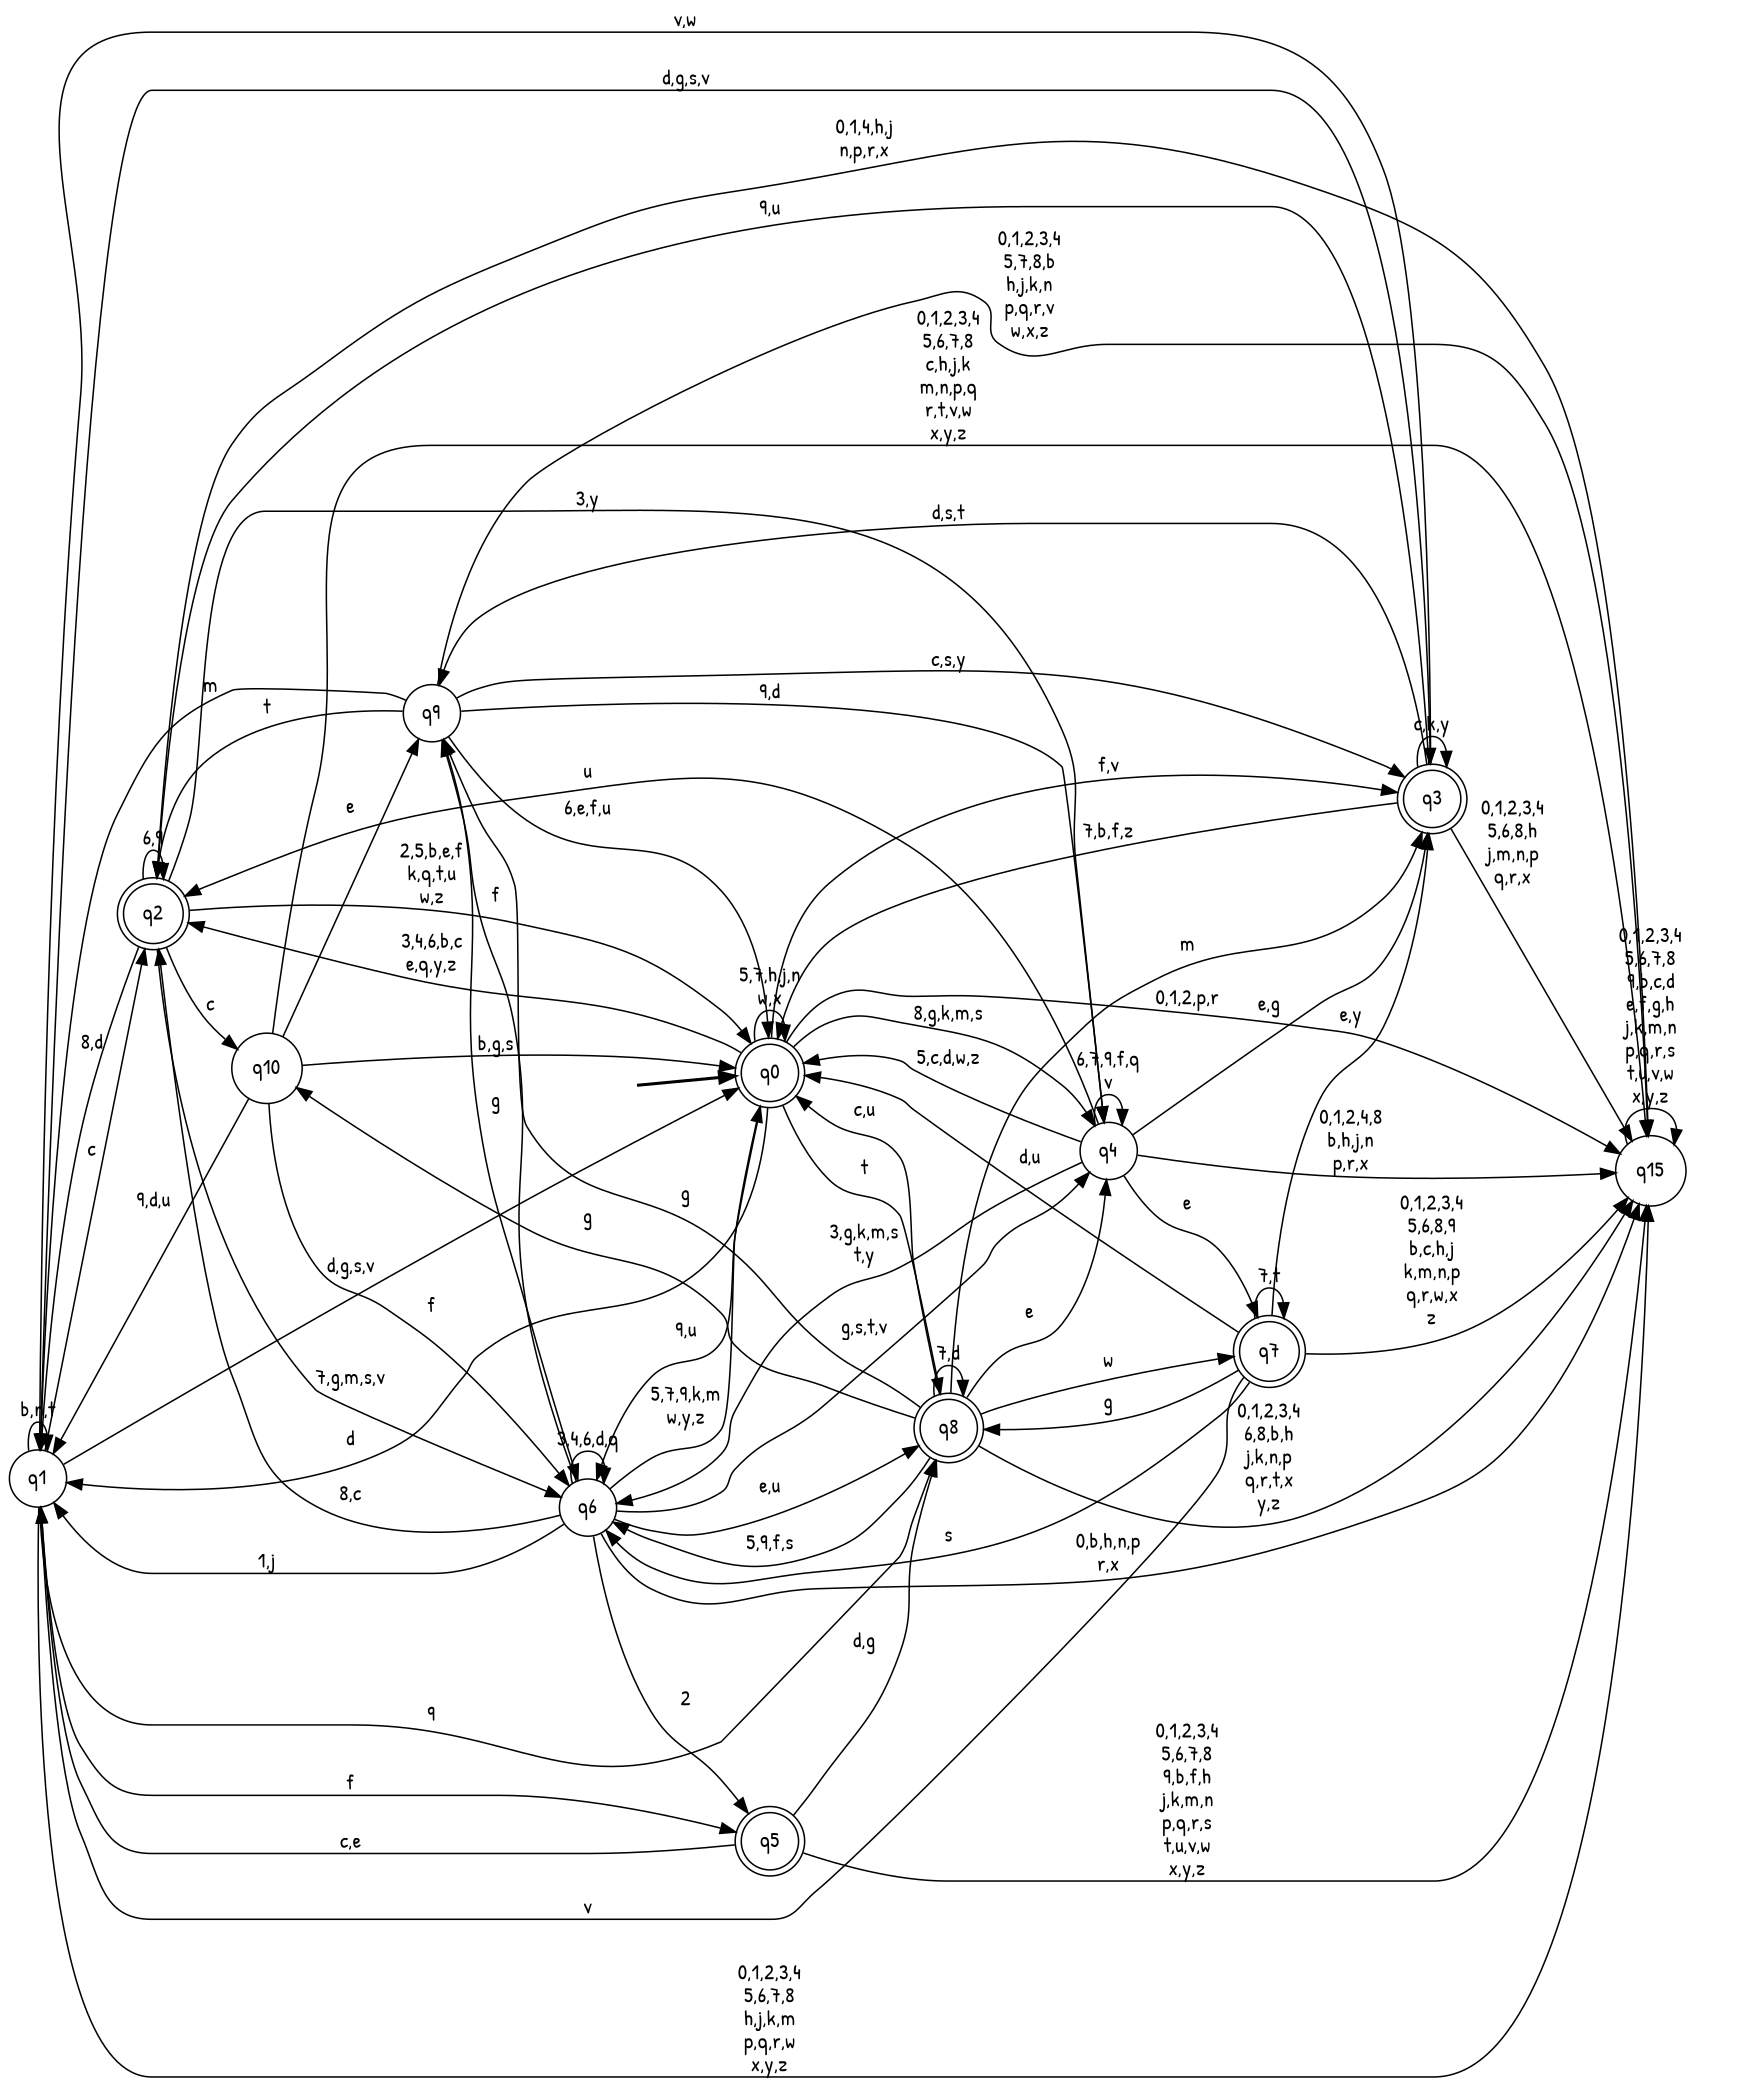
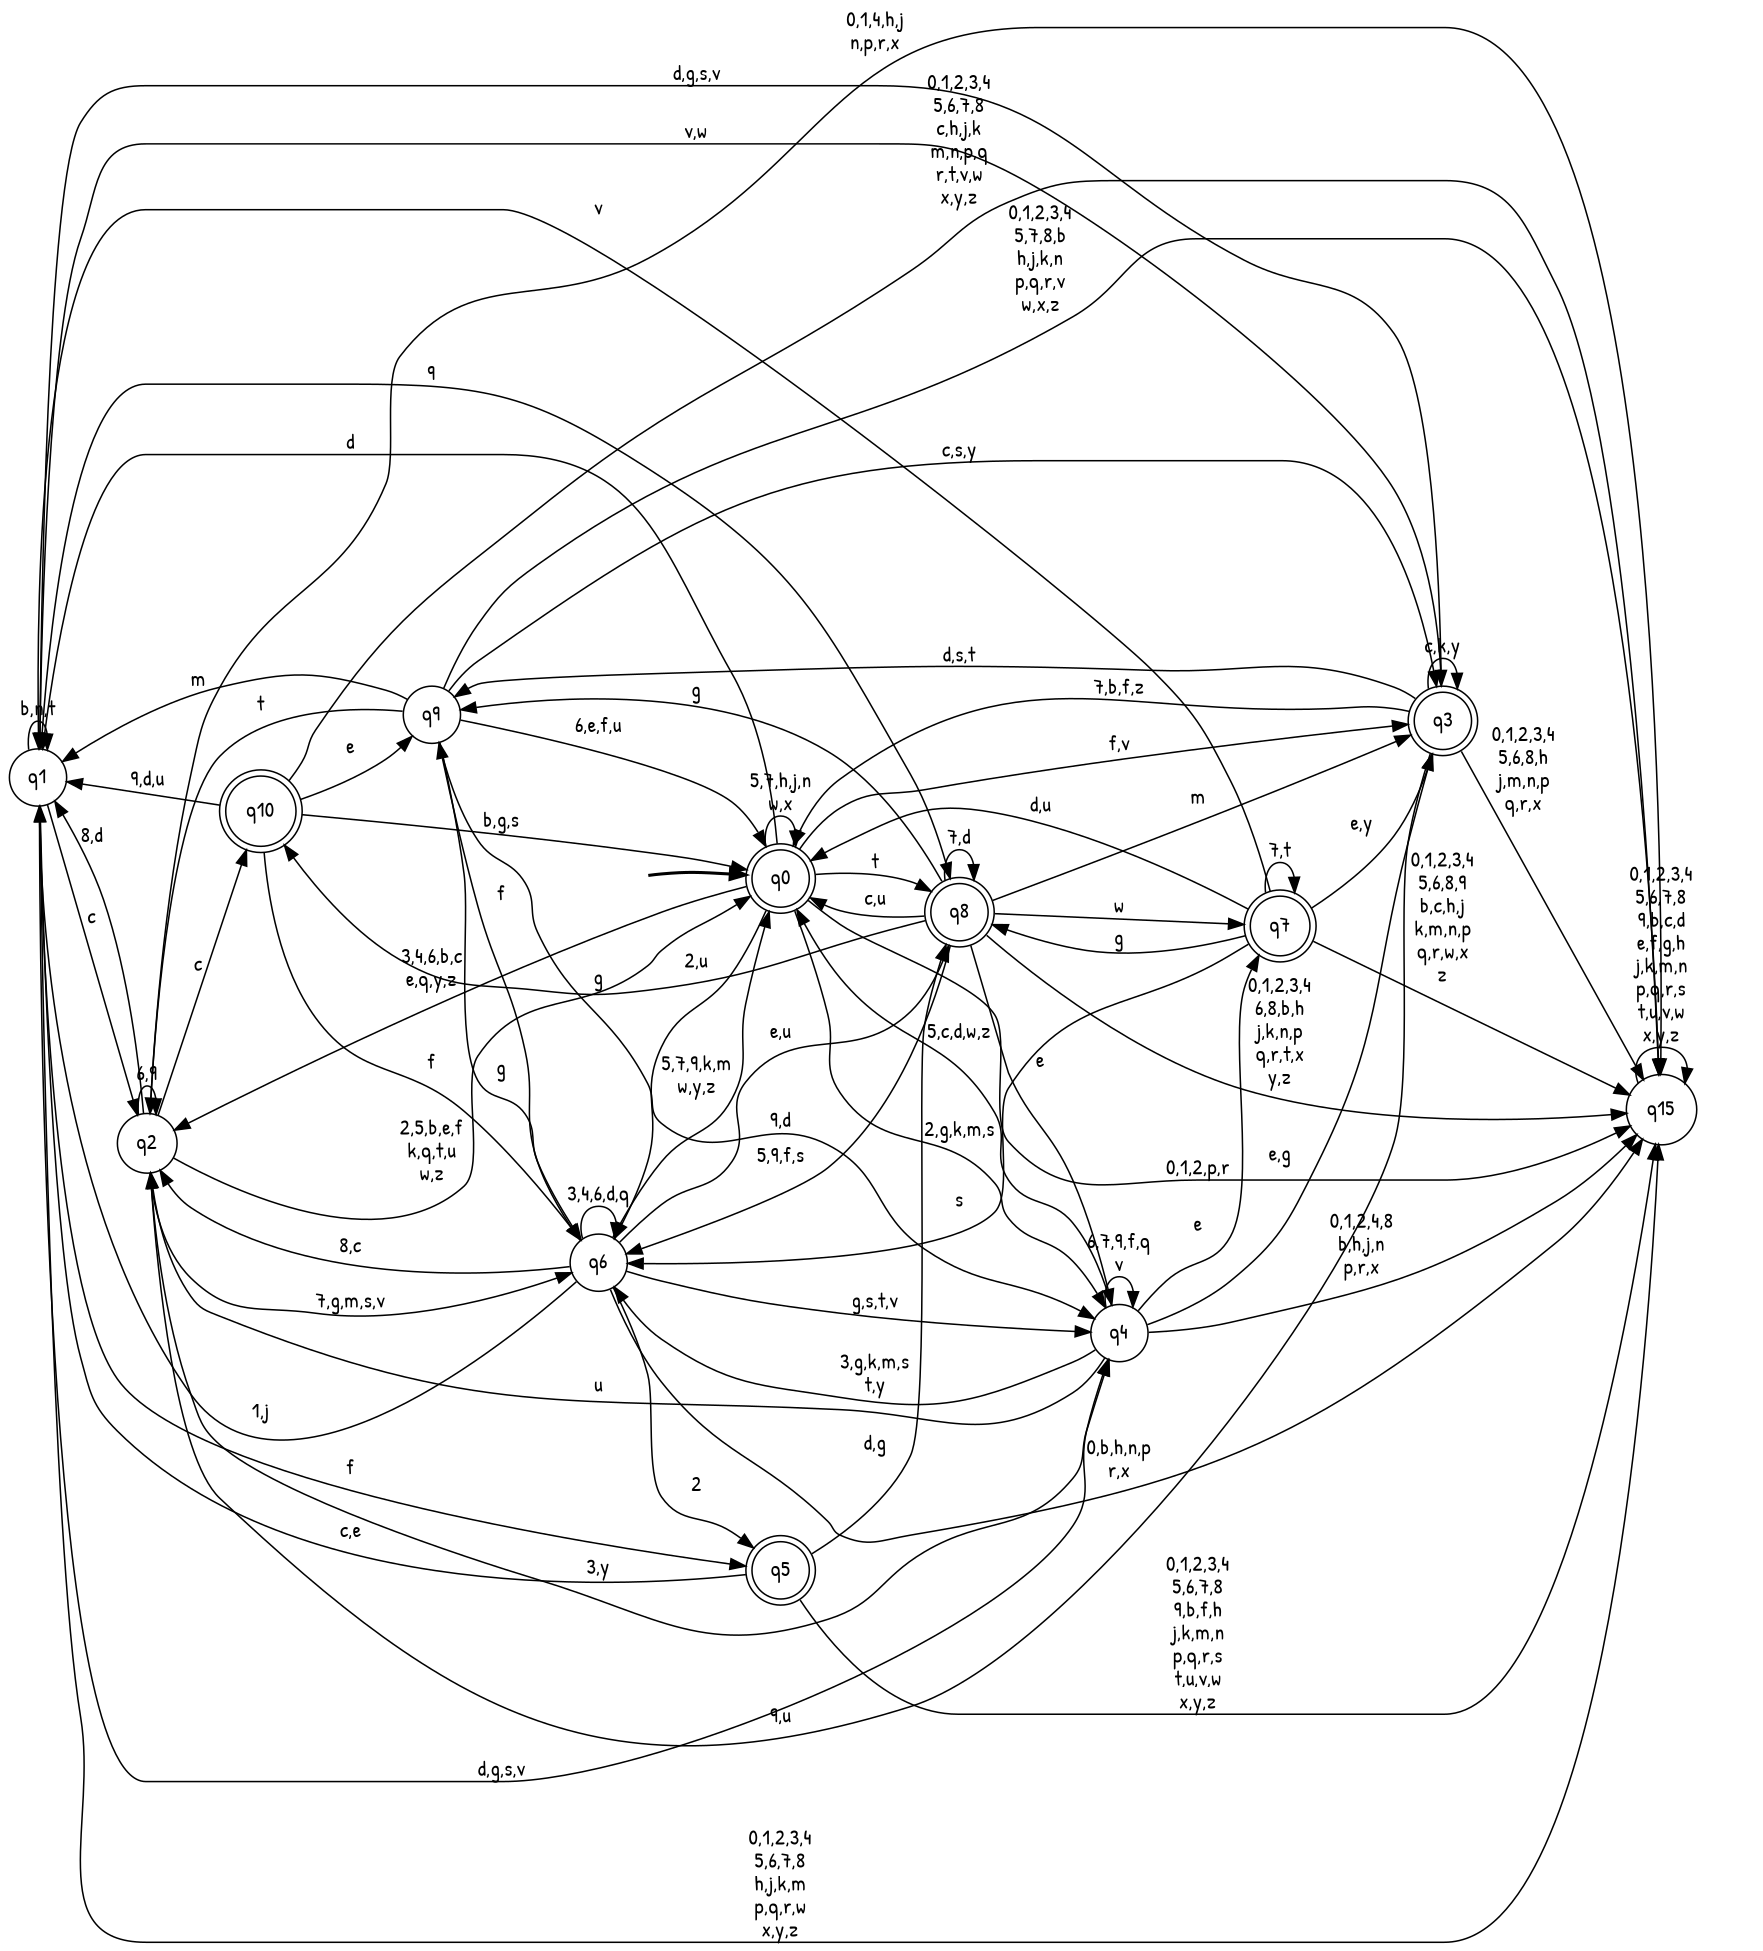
(153, 914) -> (147, 1143)
(949, 1014) -> (959, 1130)
(267, 1068) -> (261, 811)
(392, 1275) -> (224, 1782)
(686, 1331) -> (697, 962)
